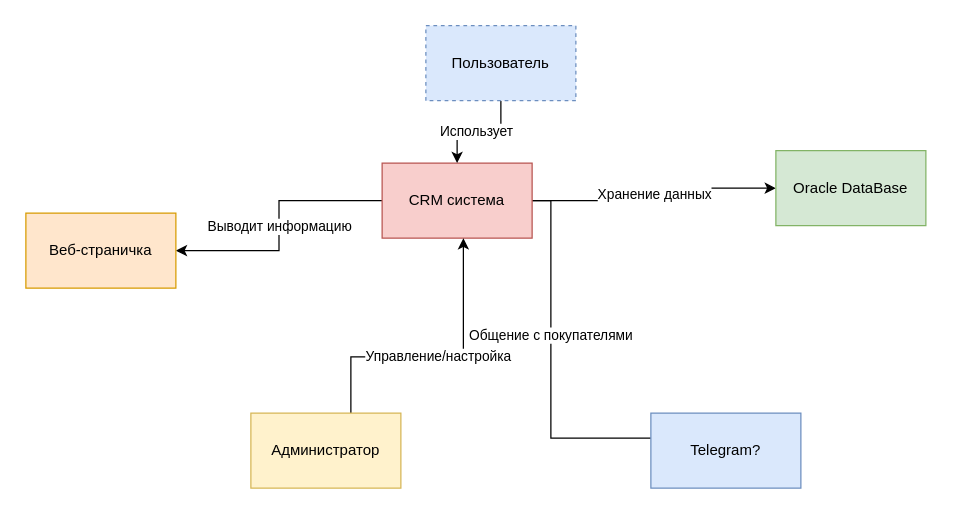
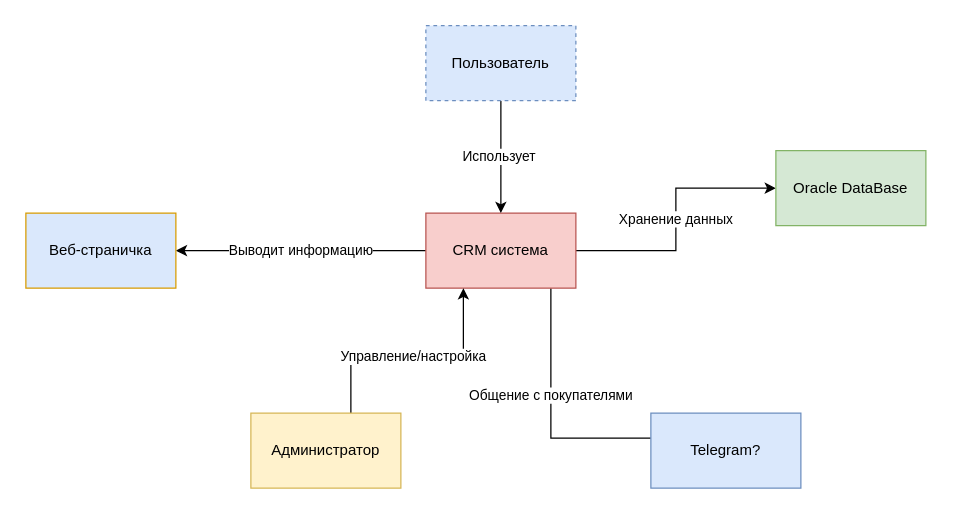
(457, 201) -> (501, 251)
(101, 251) -> (101, 251)
